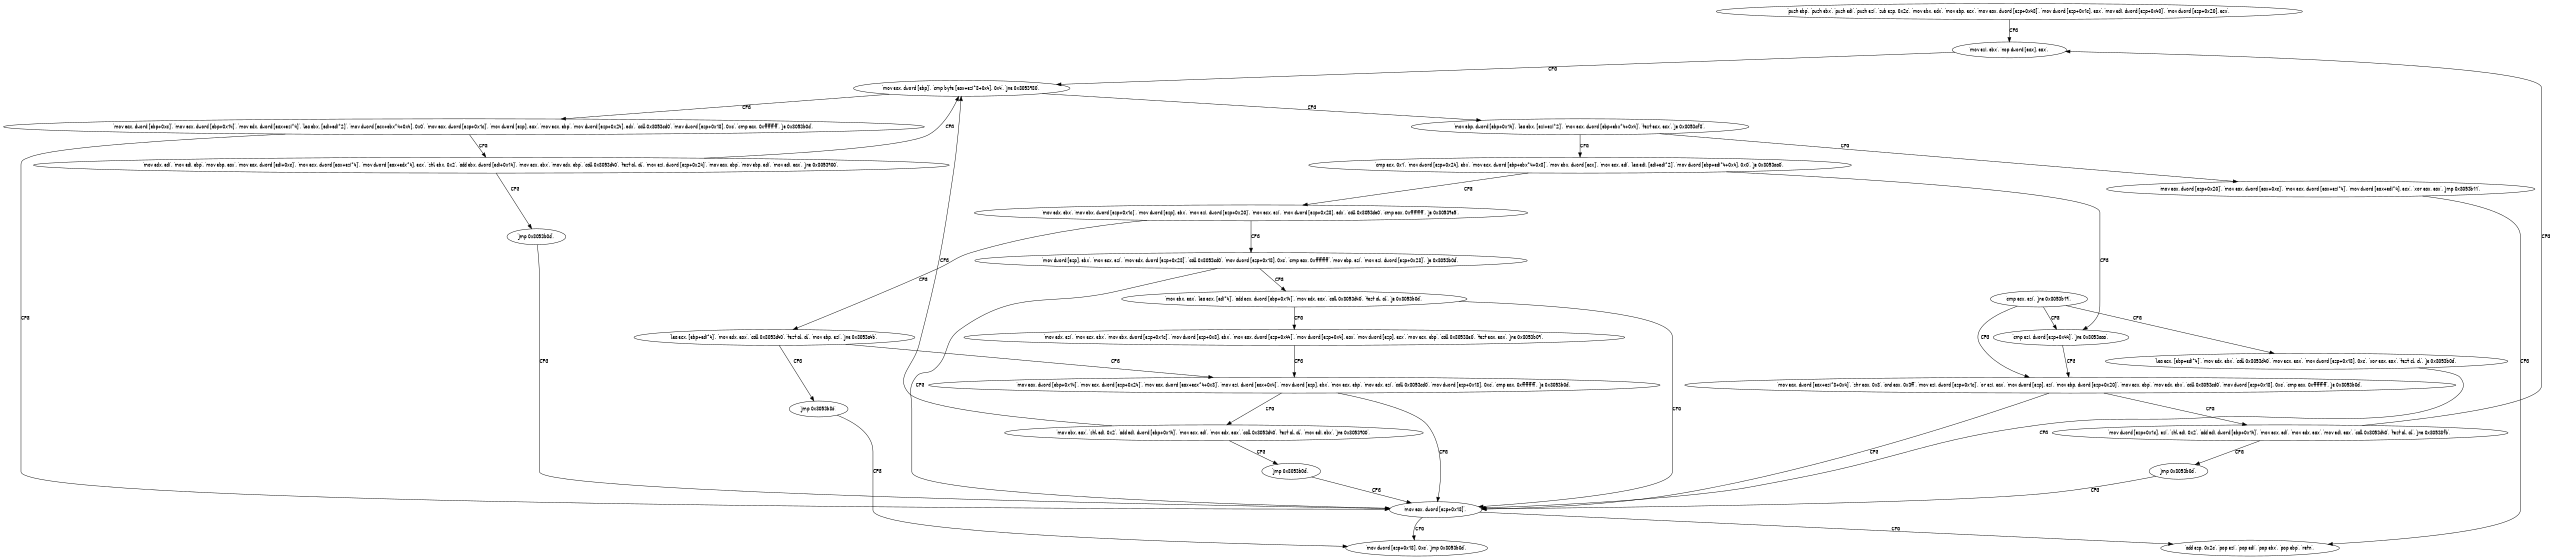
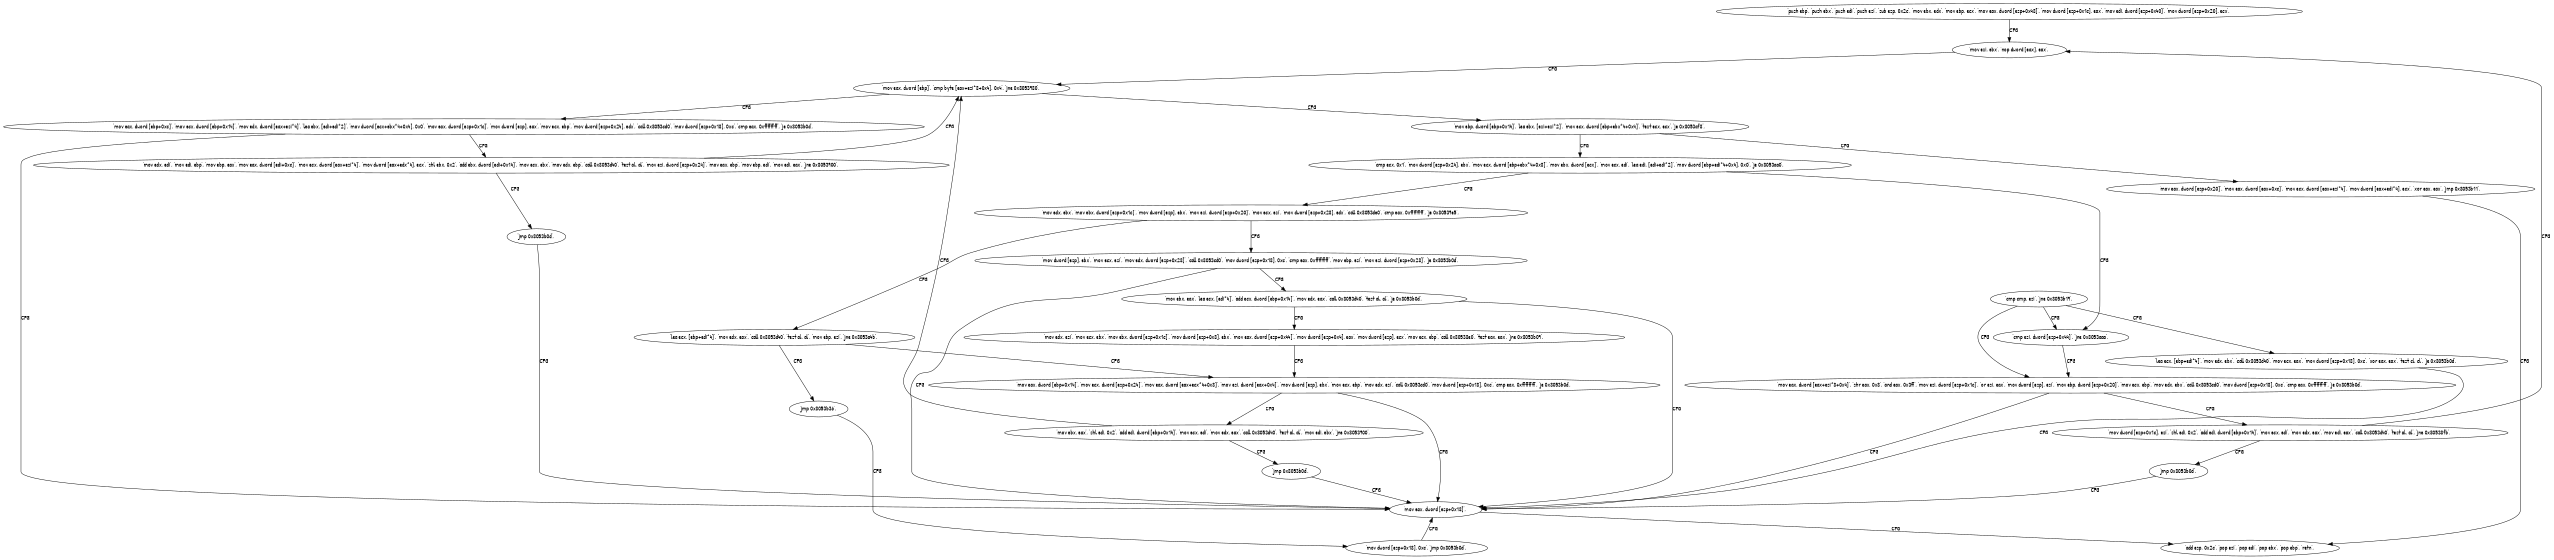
(2039, 299) -> (2039, 299)
(819, 409) -> (819, 409)
(1415, 525) -> (1426, 531)
